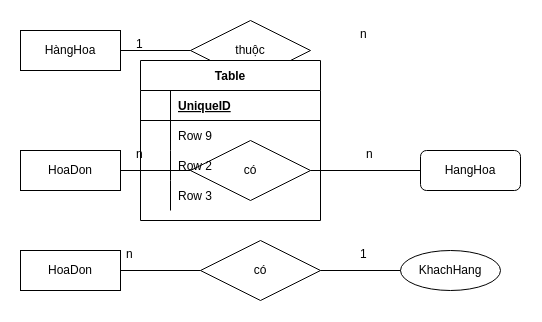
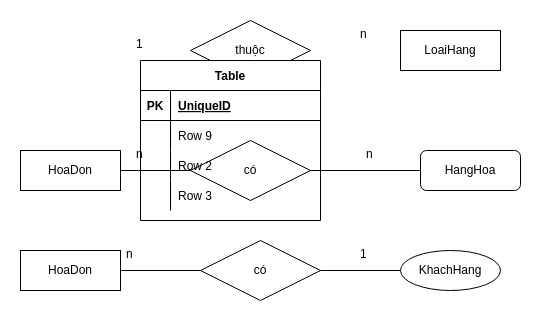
(71, 51) -> none
(156, 51) -> none
none -> (451, 51)
none -> (156, 106)
